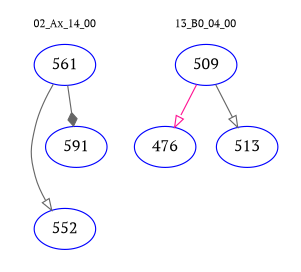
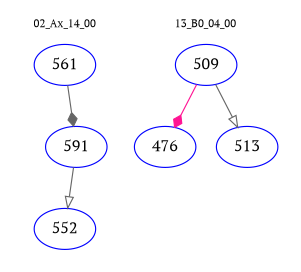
(189, 100) -> (189, 100)
(32, 141) -> (71, 182)
